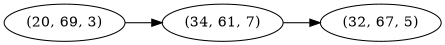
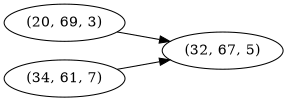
(138, 23) -> (138, 36)
